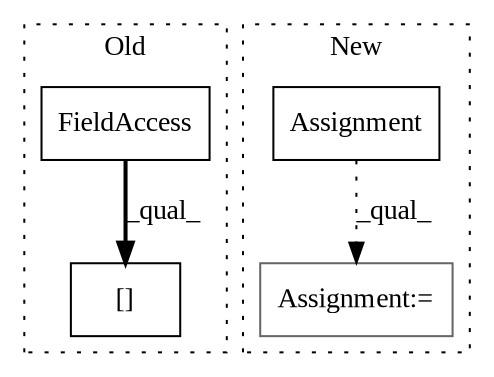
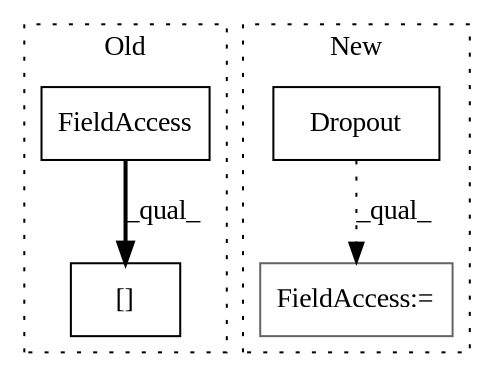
(356, 124) -> (356, 124)
(356, 300) -> (356, 300)
